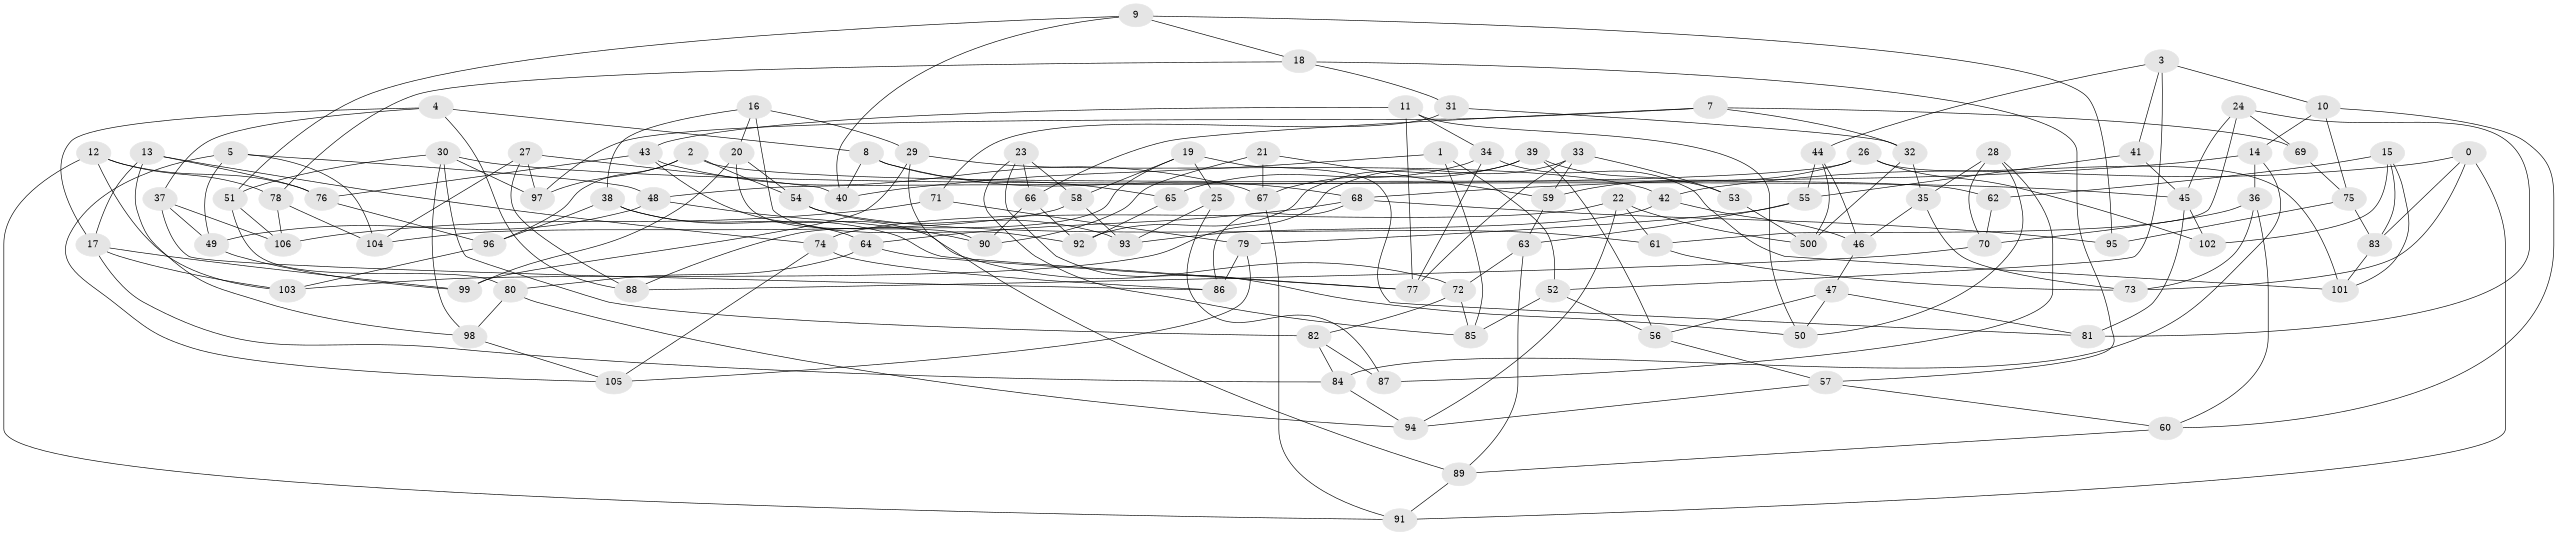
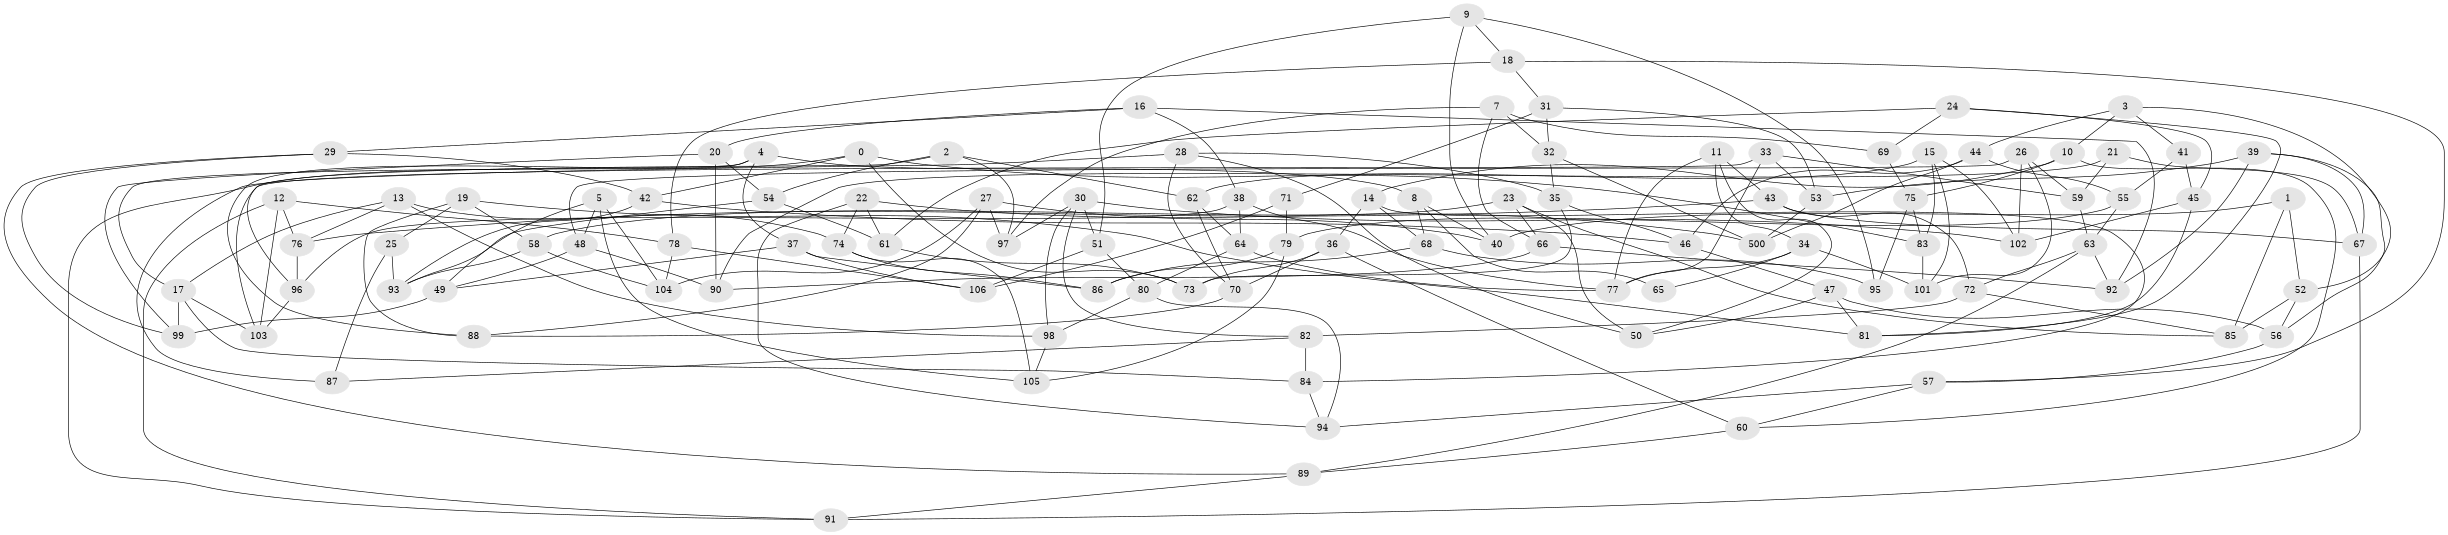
none -> (1718, 120)
(1313, 183) -> (1368, 220)
(1125, 222) -> (2101, 268)
(1135, 222) -> (1217, 222)
